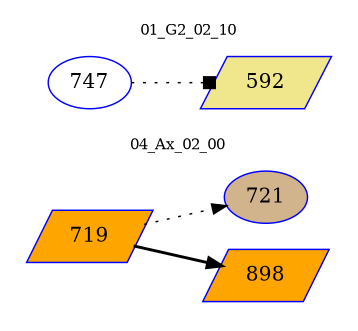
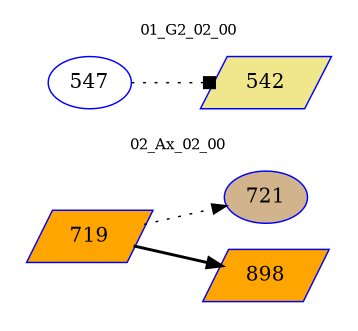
(189, 31) -> (189, 31)
(90, 83) -> (90, 83)
(266, 83) -> (266, 83)
(178, 146) -> (178, 146)
